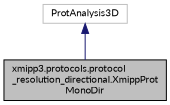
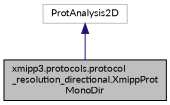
(85, 14) -> (85, 14)
